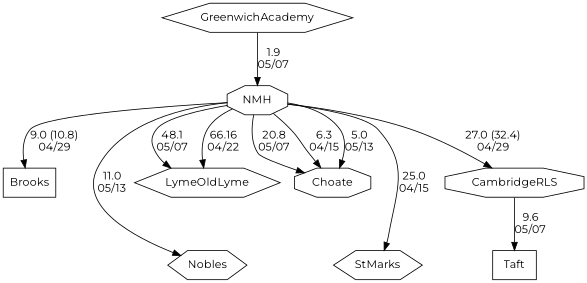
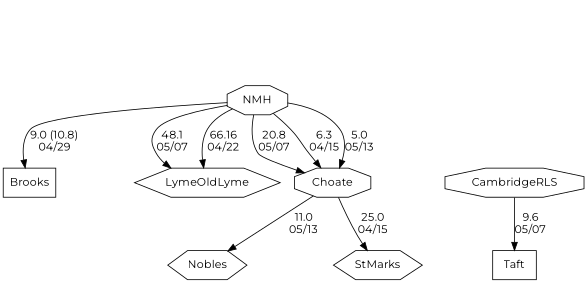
(257, 18) -> none
(390, 123) -> none
(386, 139) -> (350, 221)
(104, 158) -> (274, 221)
